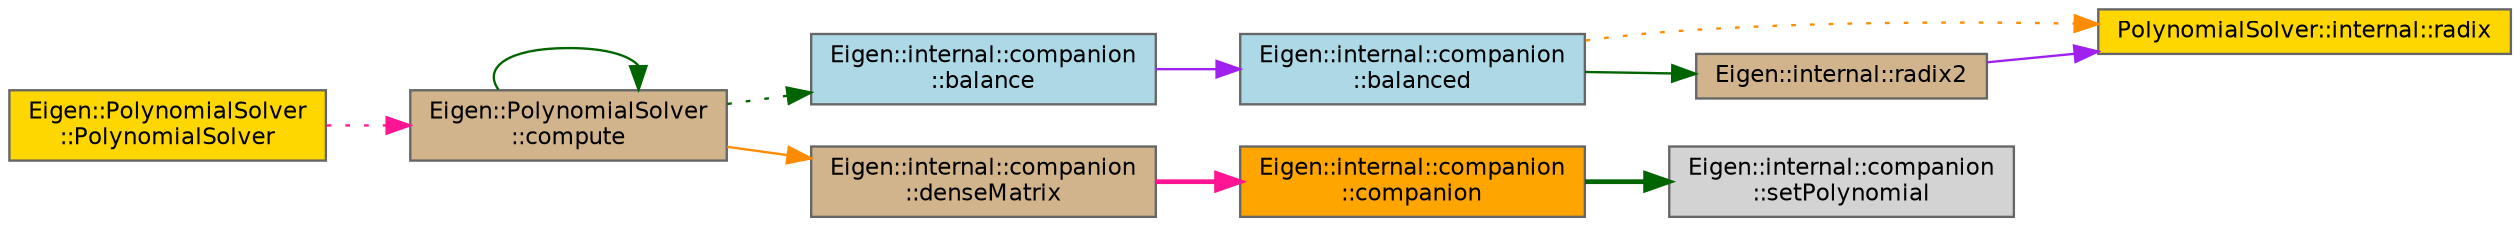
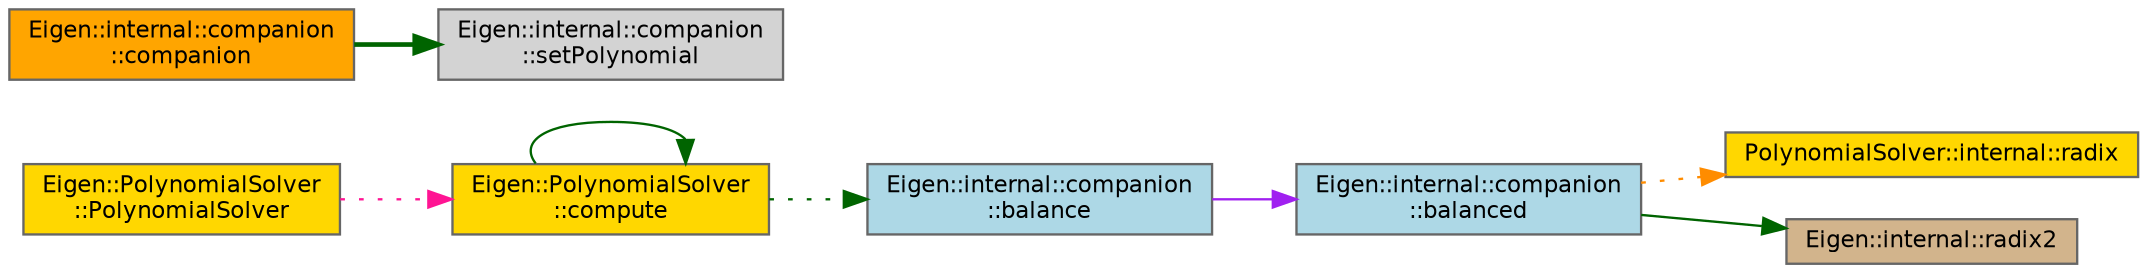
(2031, 58) -> none
(569, 125) -> (611, 199)
(983, 182) -> none
